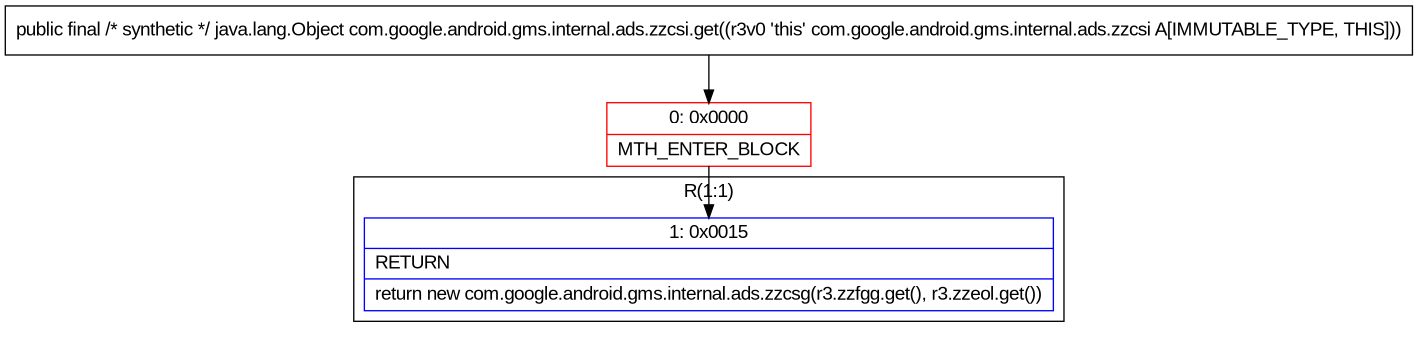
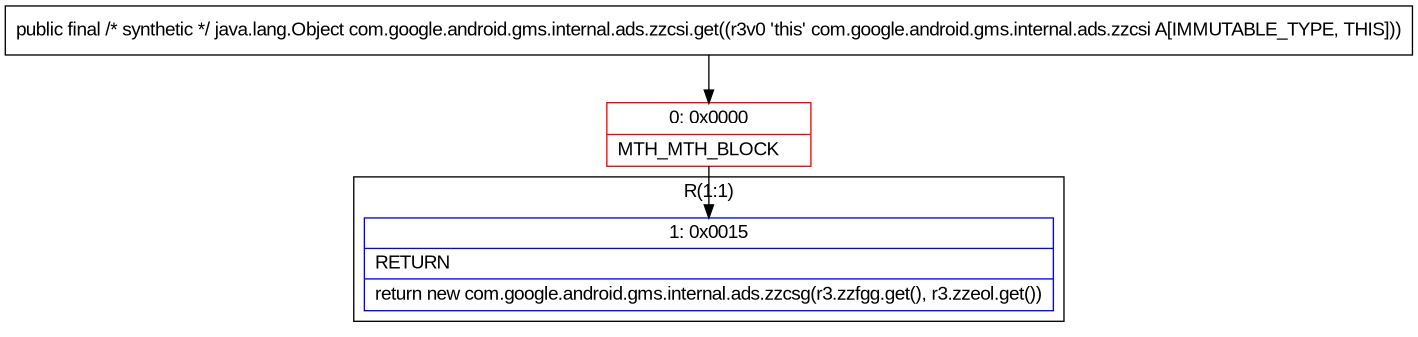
(709, 150) -> (698, 150)
